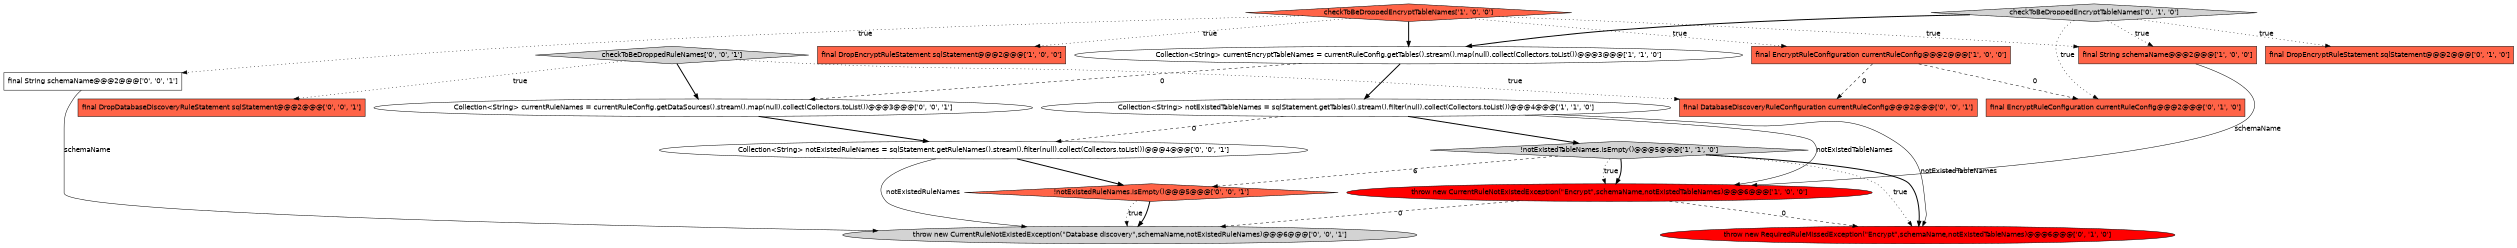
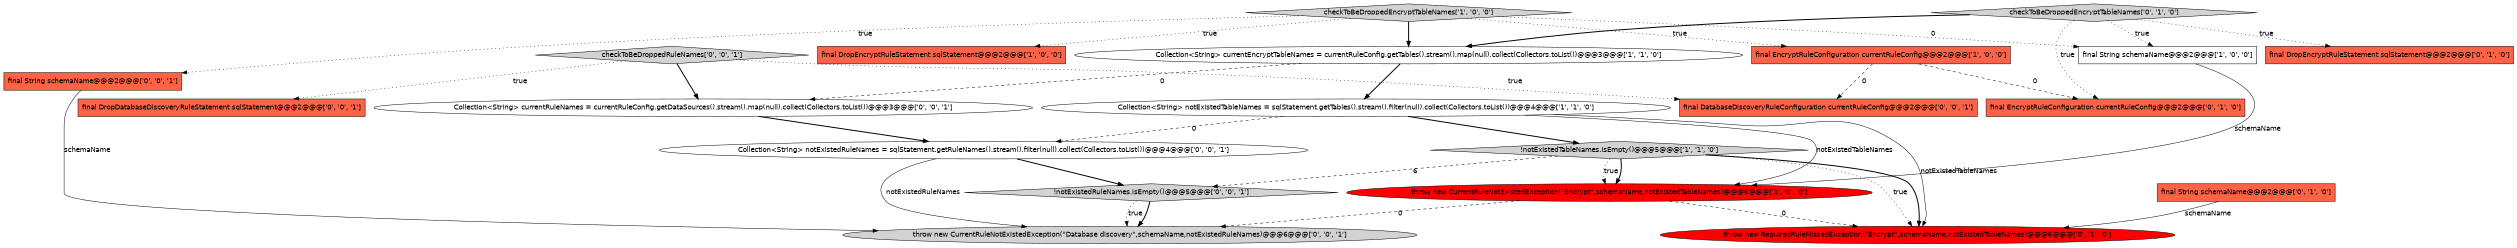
(1409, 13) -> (1409, 13)
(1933, 34) -> (1933, 34)
(2168, 55) -> (2168, 55)
(93, 81) -> (93, 81)
(1151, 193) -> (1151, 193)
none -> (2246, 193)
